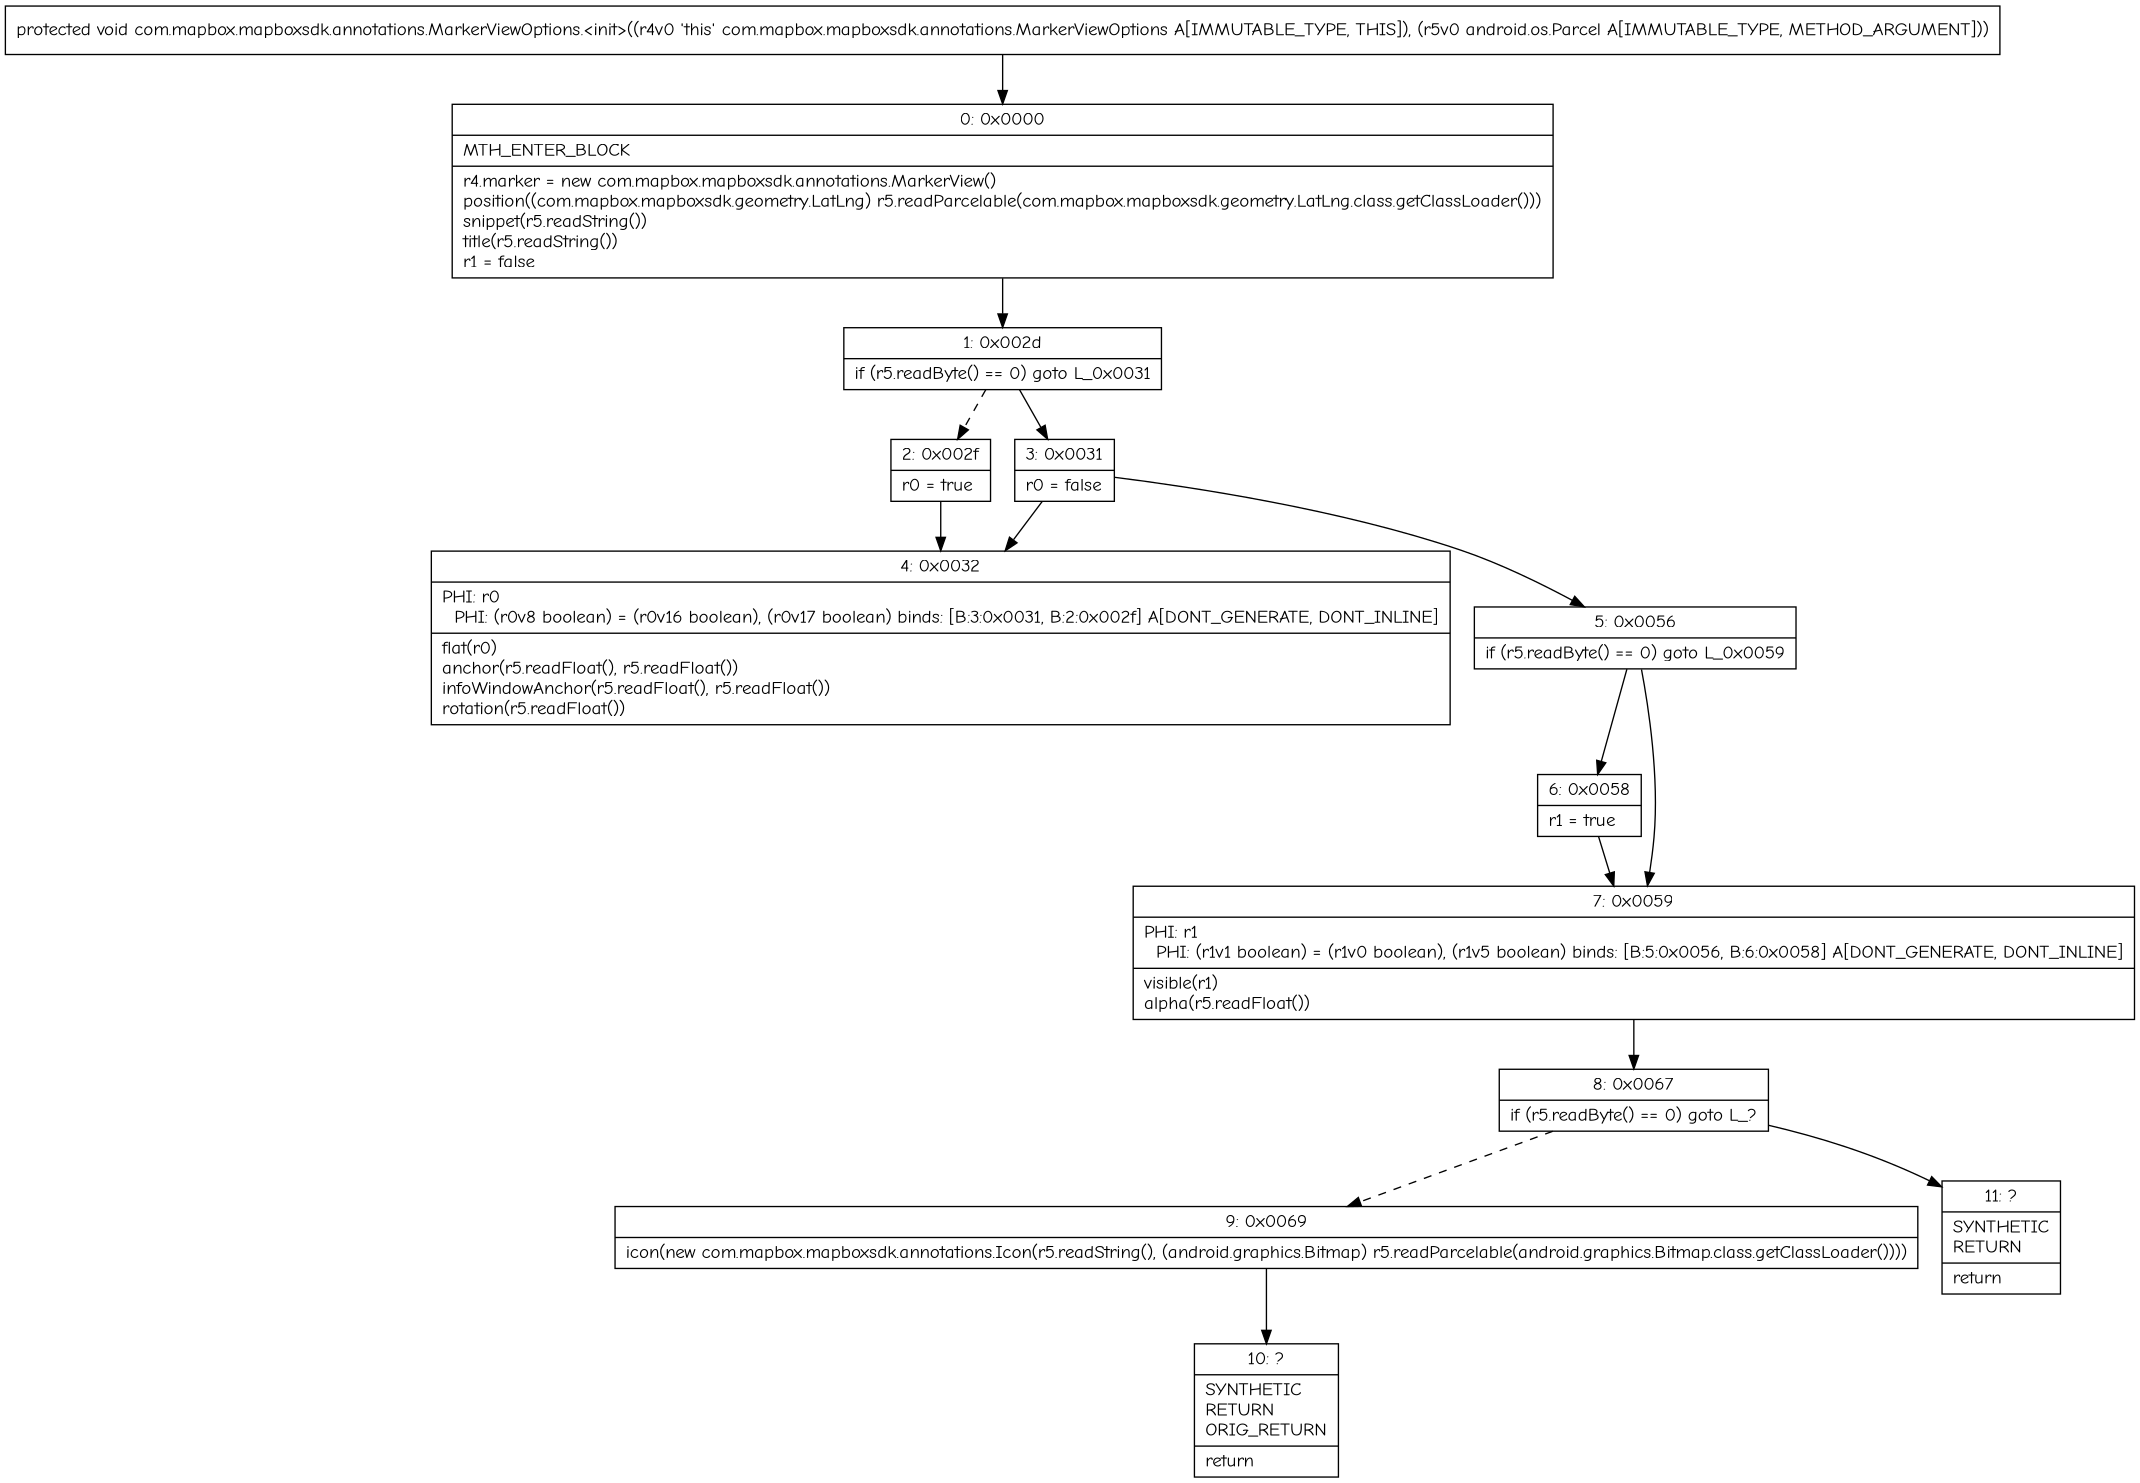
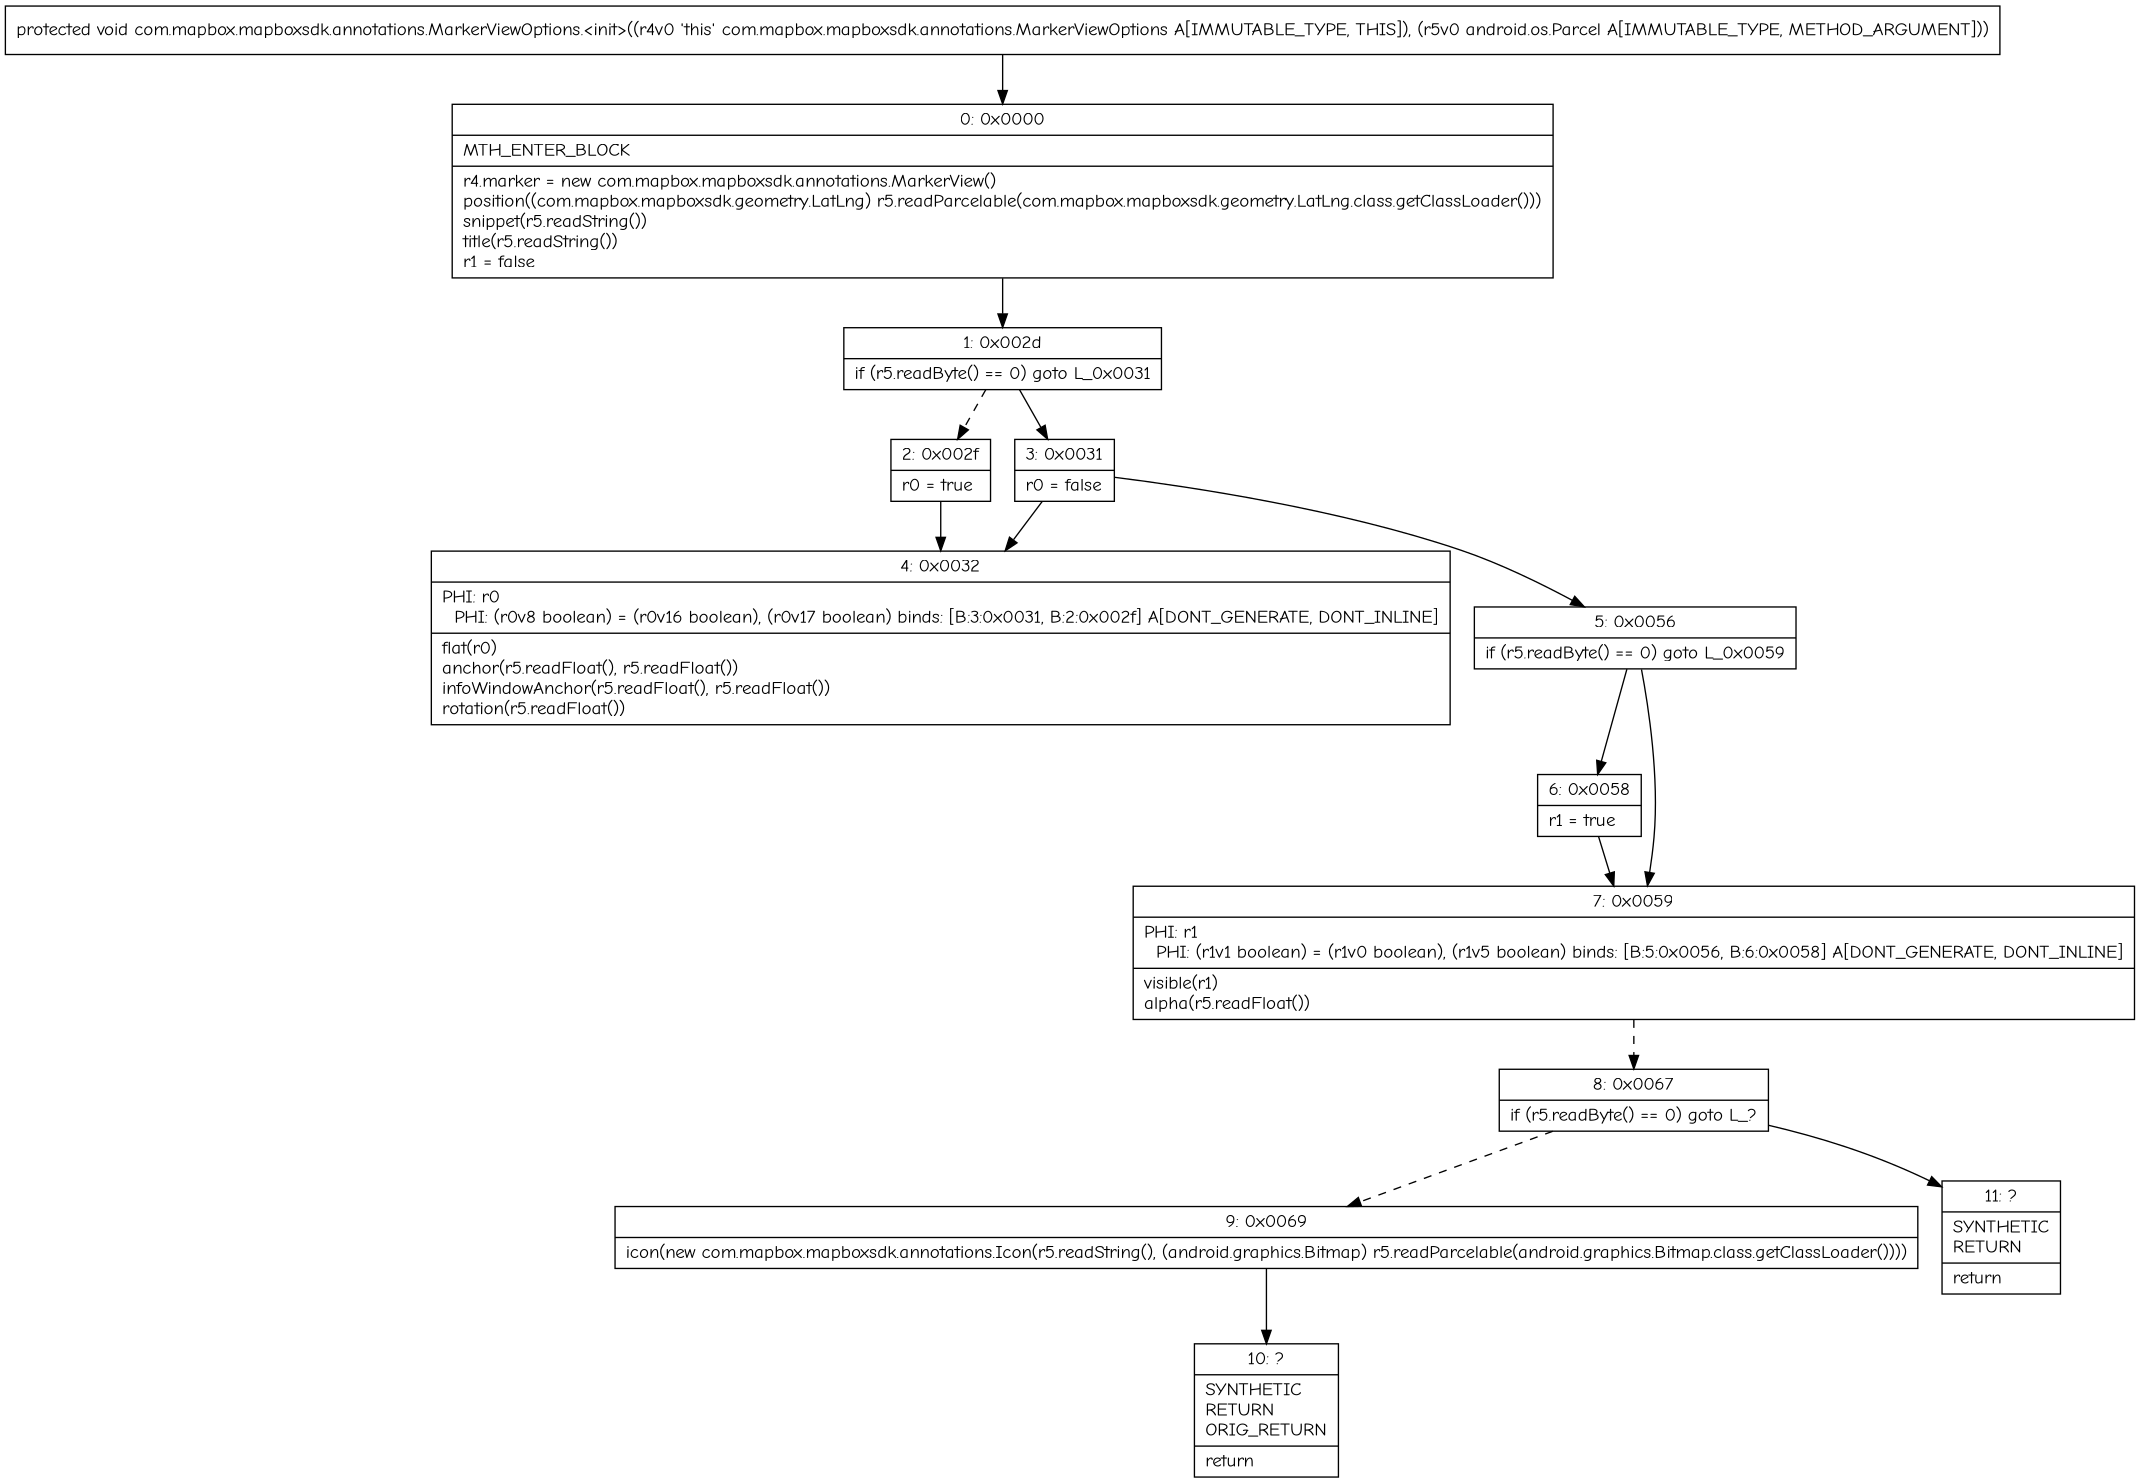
(1634, 1038) -> (1634, 1038)
